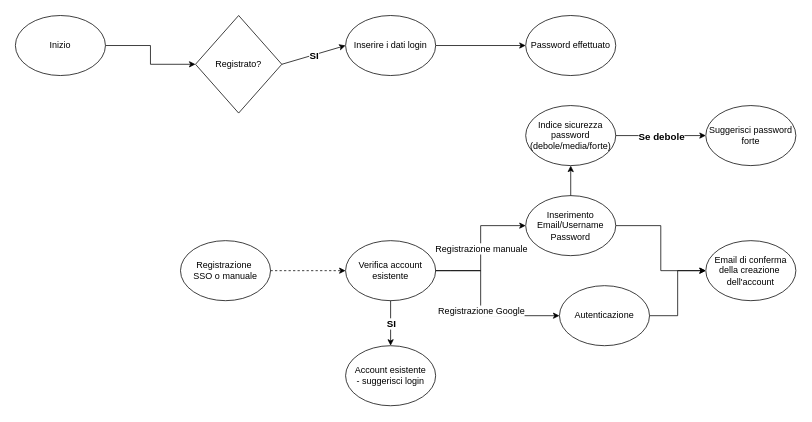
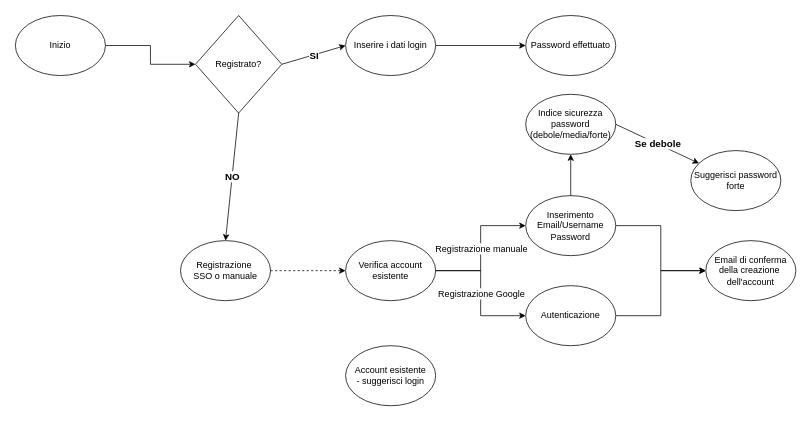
(570, 135) -> (570, 124)
(750, 135) -> (735, 180)
none -> (232, 174)
(604, 315) -> (570, 315)
(390, 320) -> none
